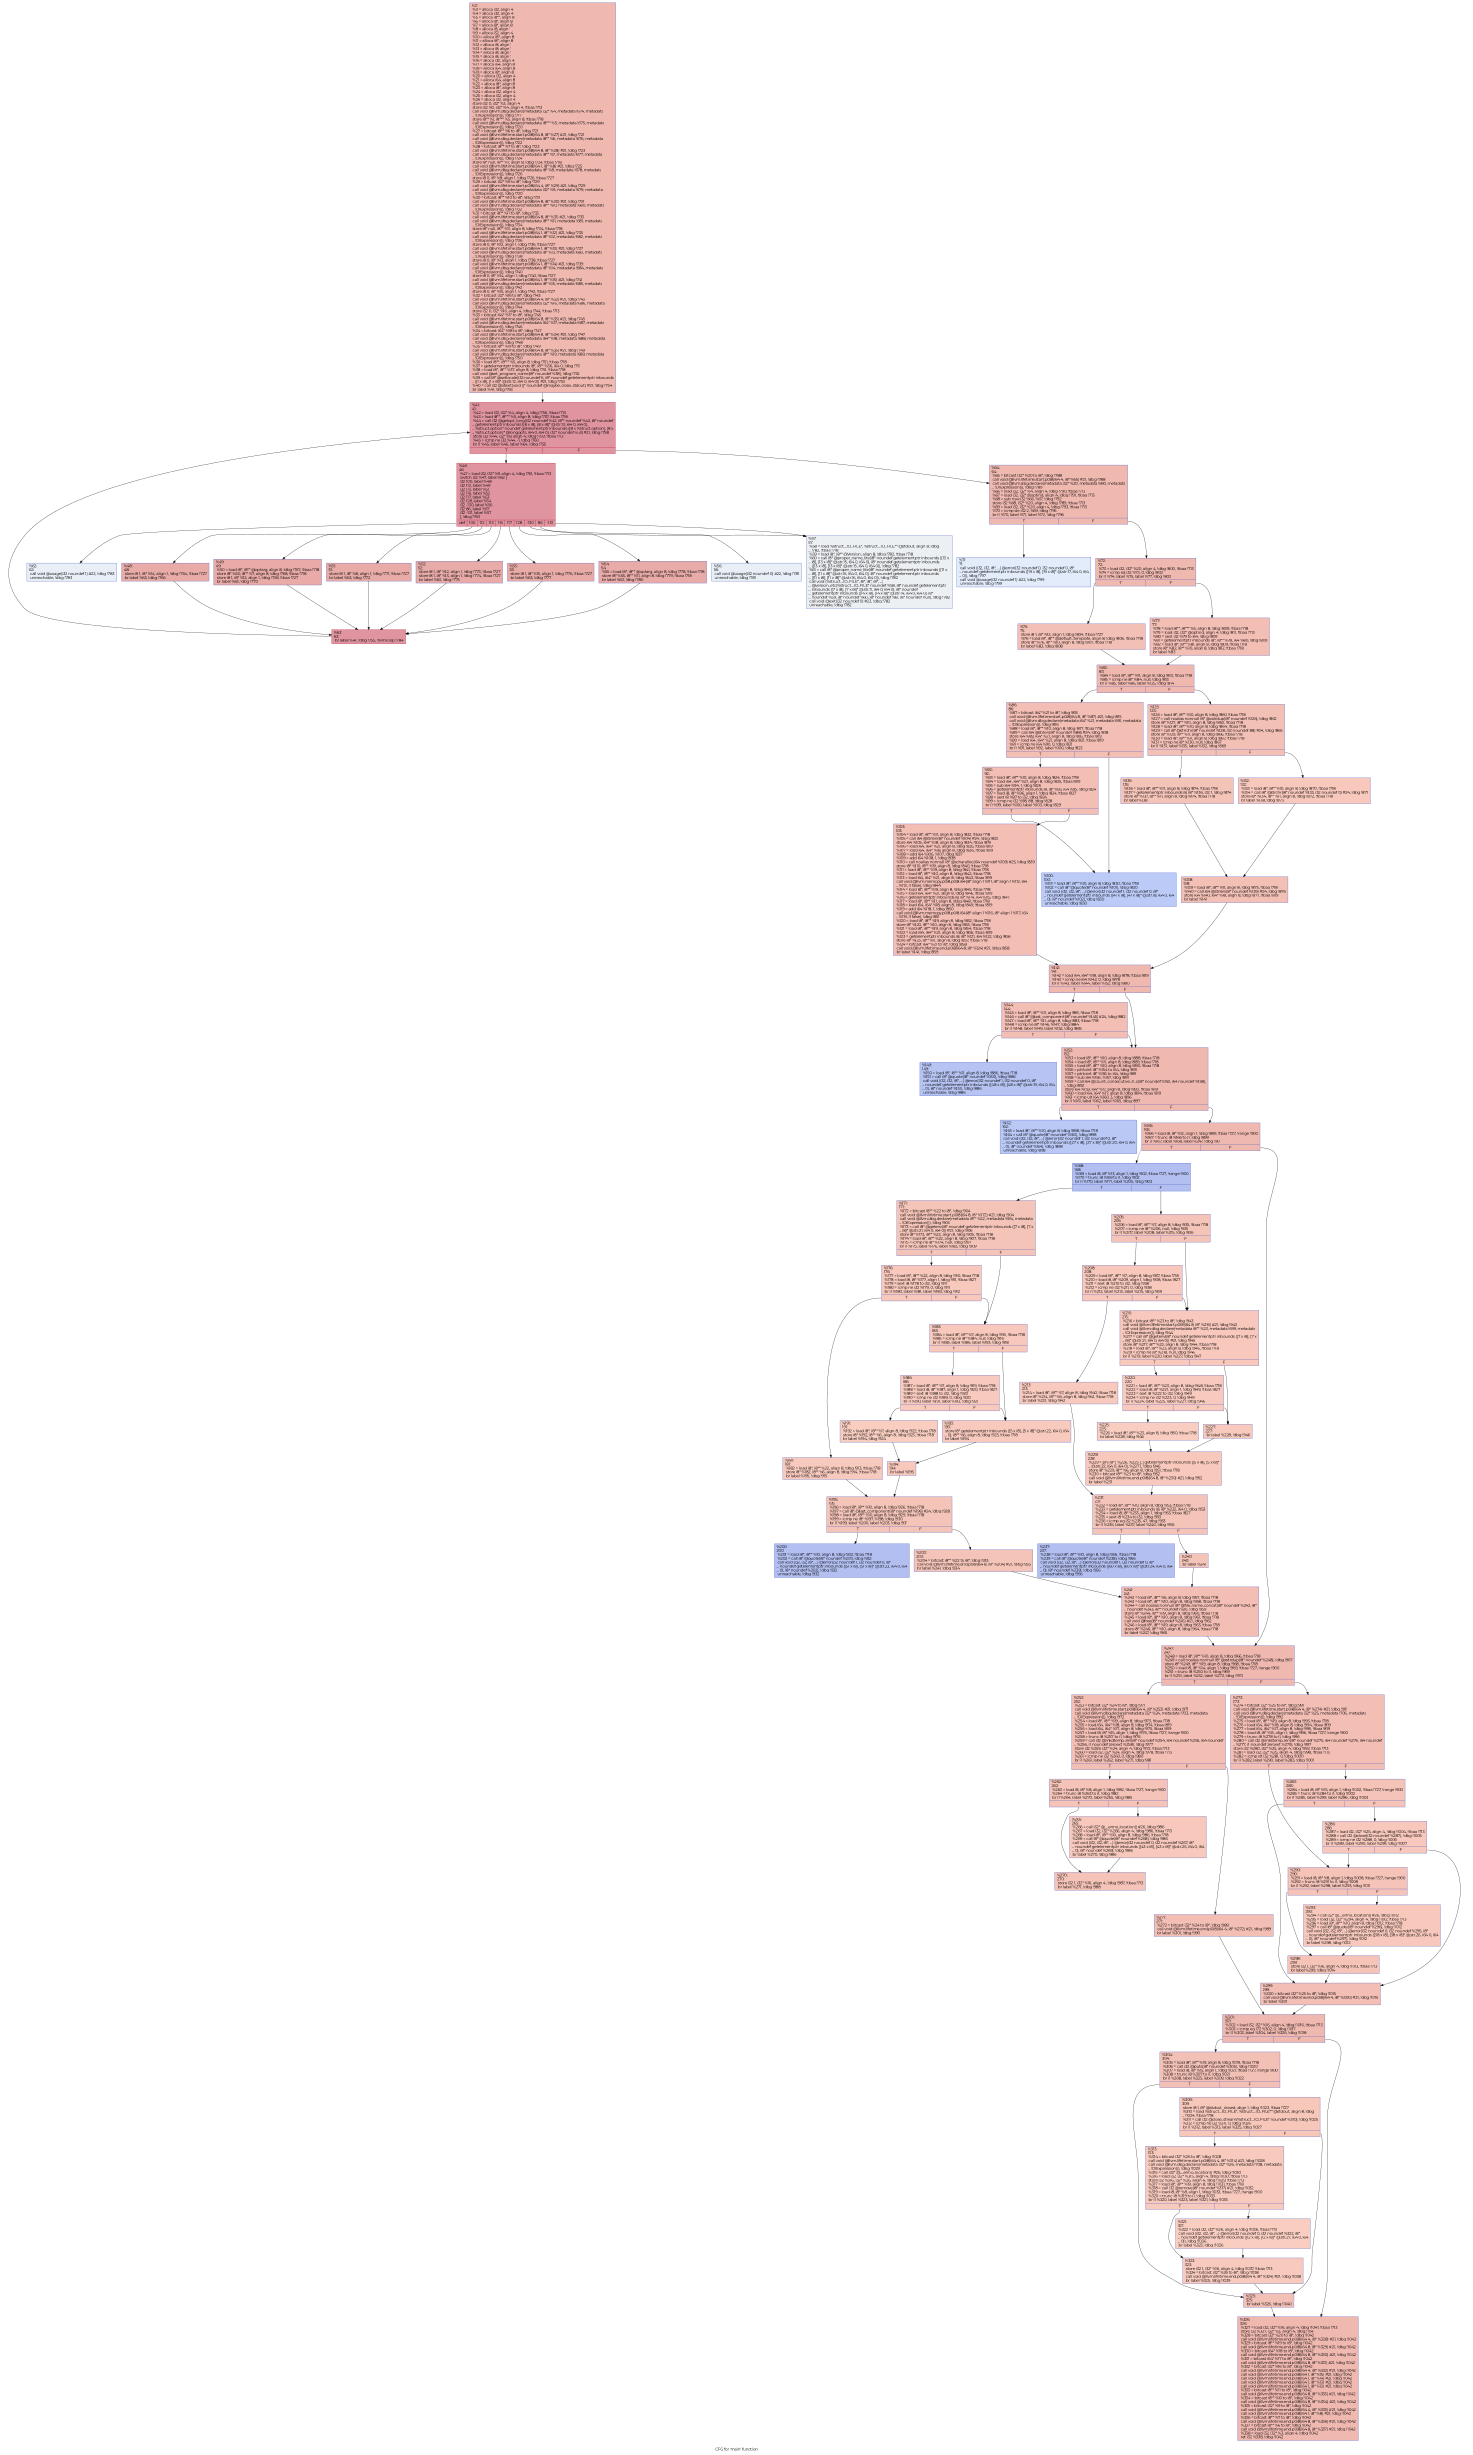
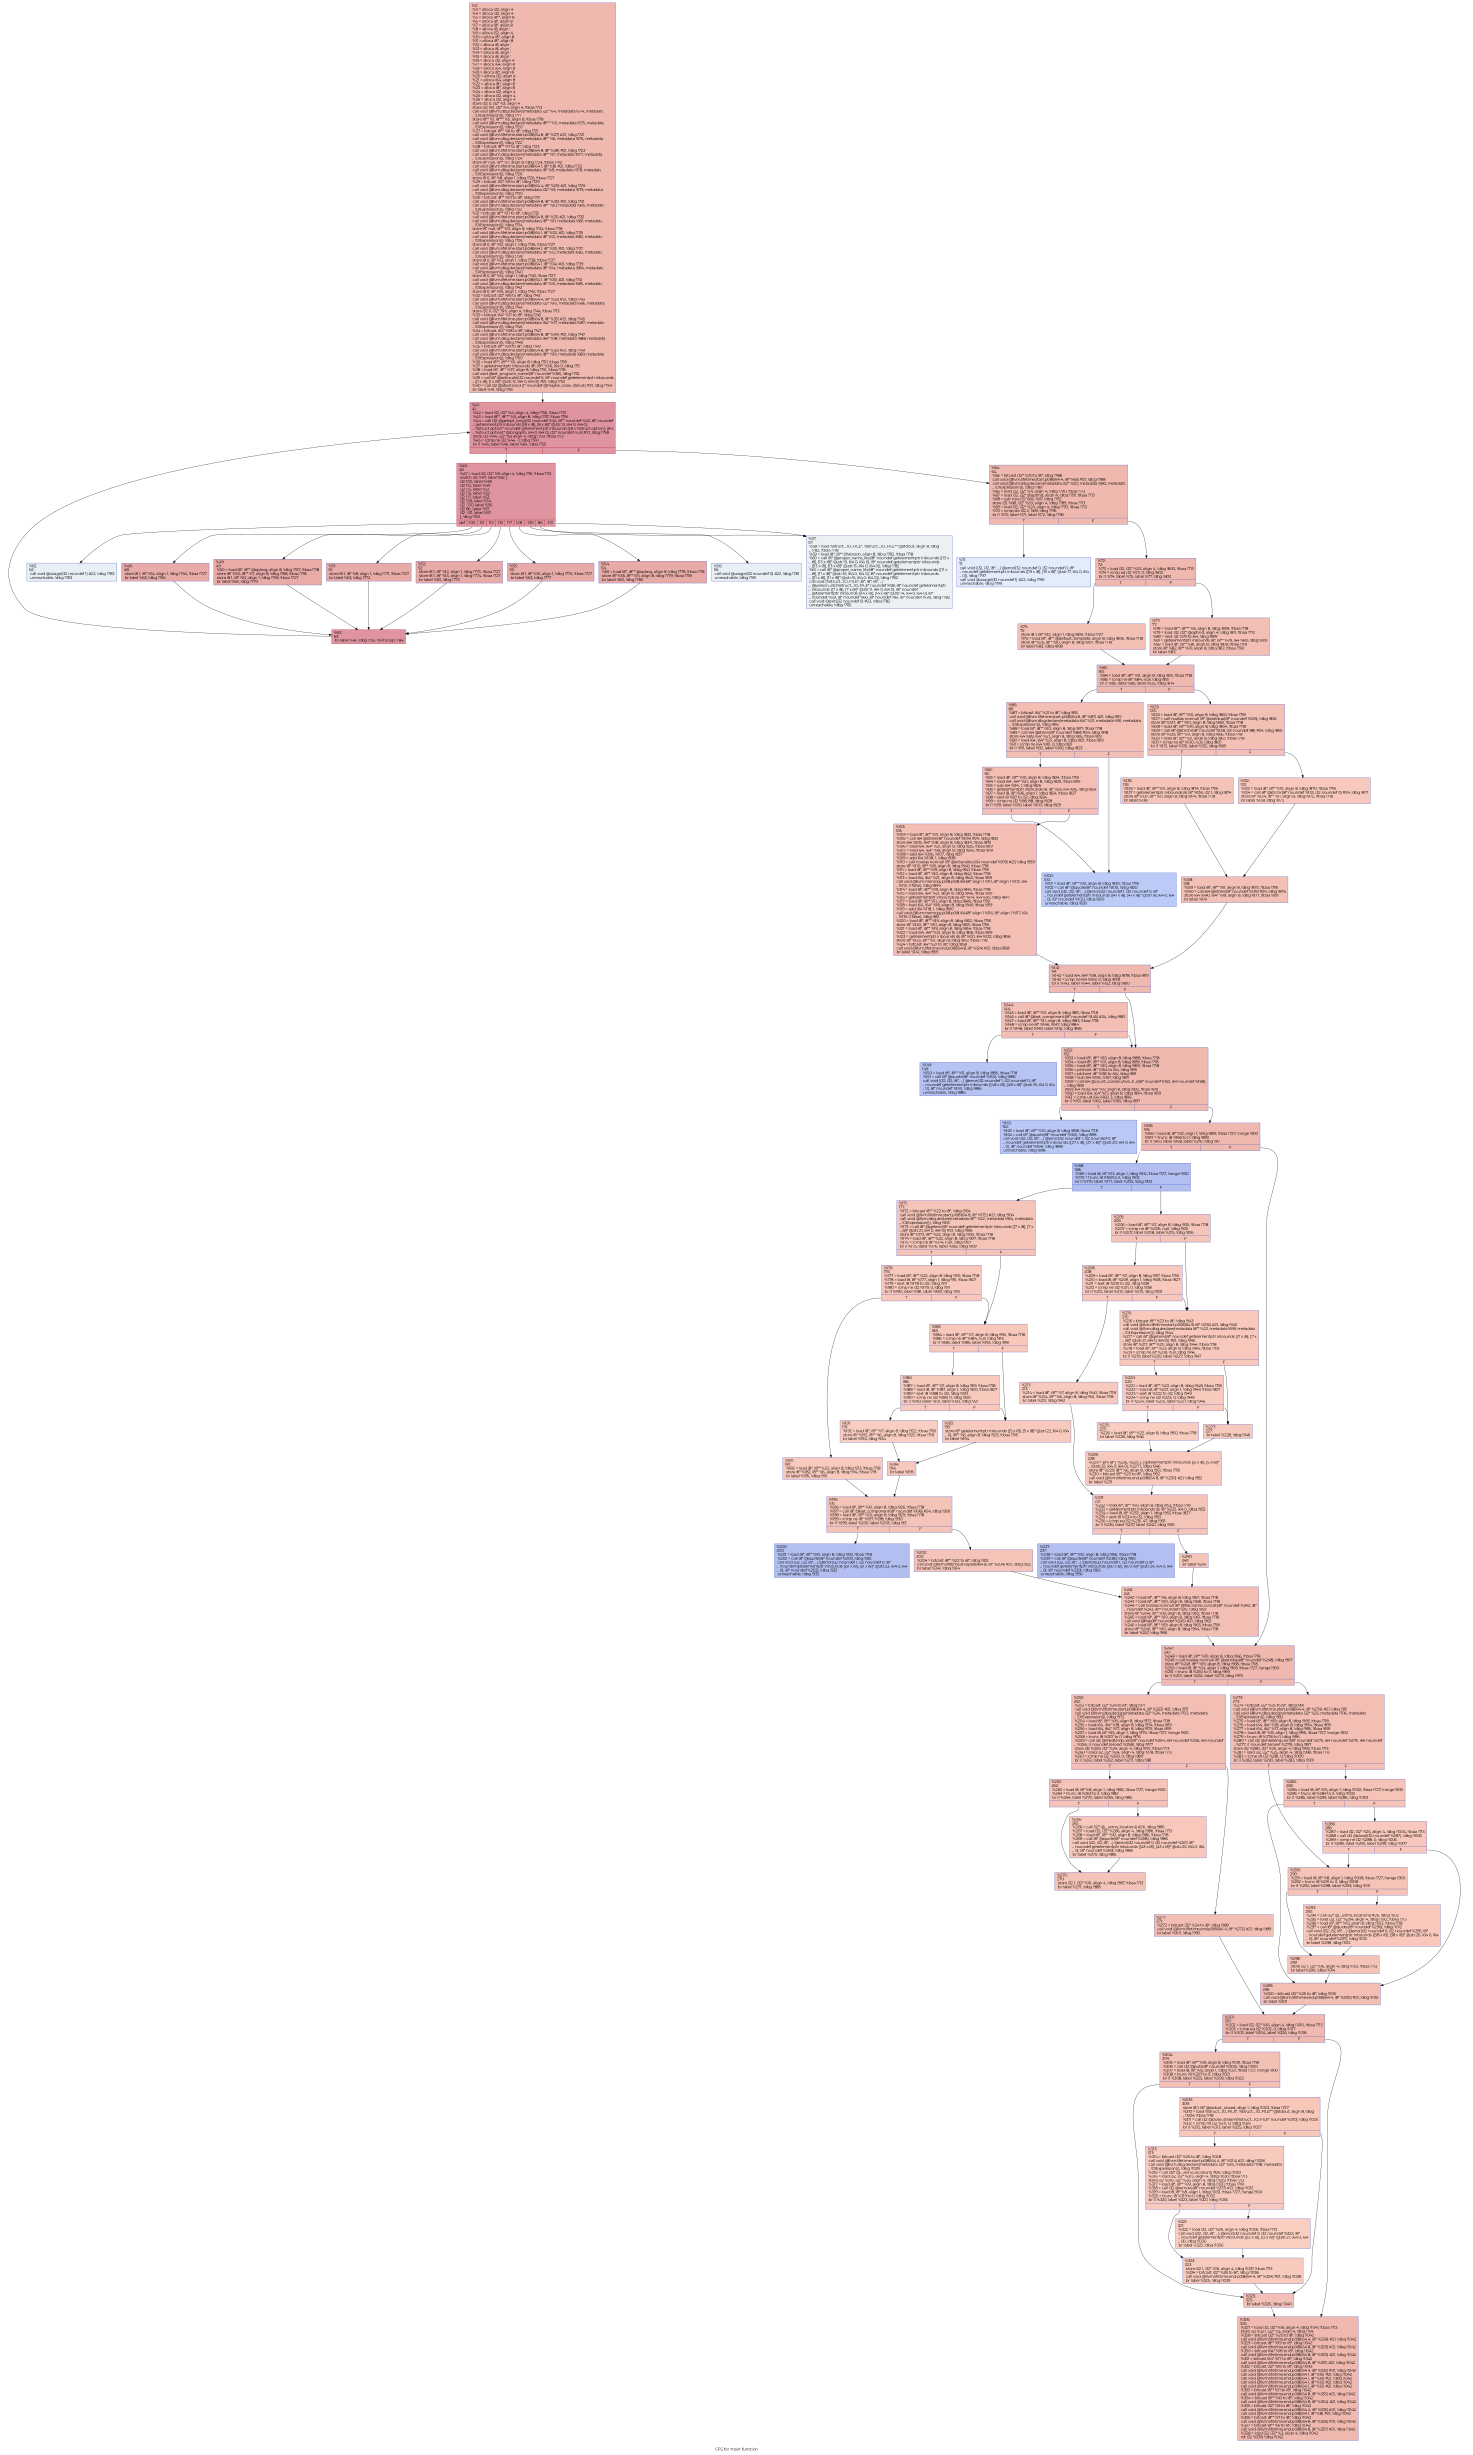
(1260, 2029) -> (1260, 2029)
